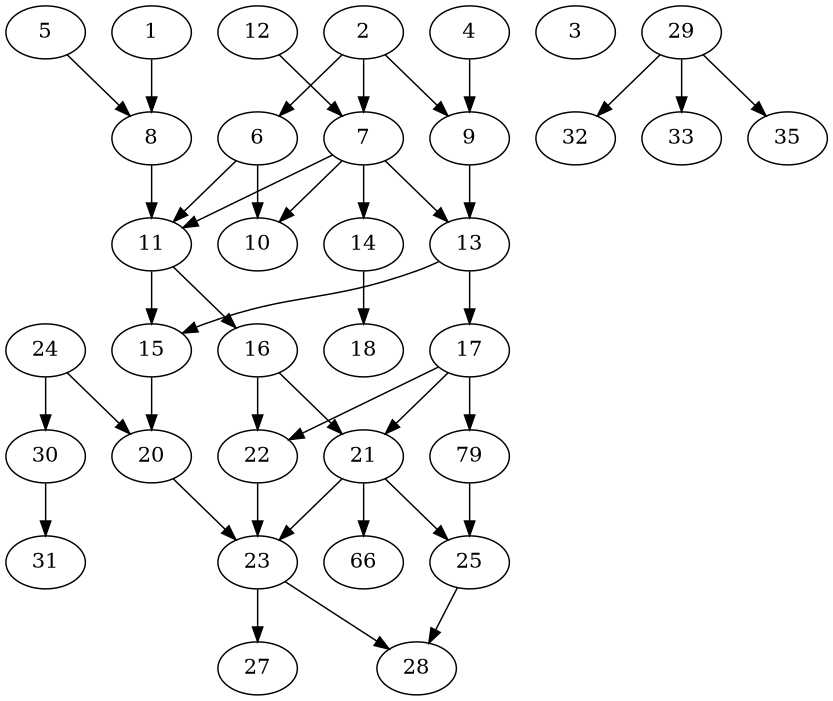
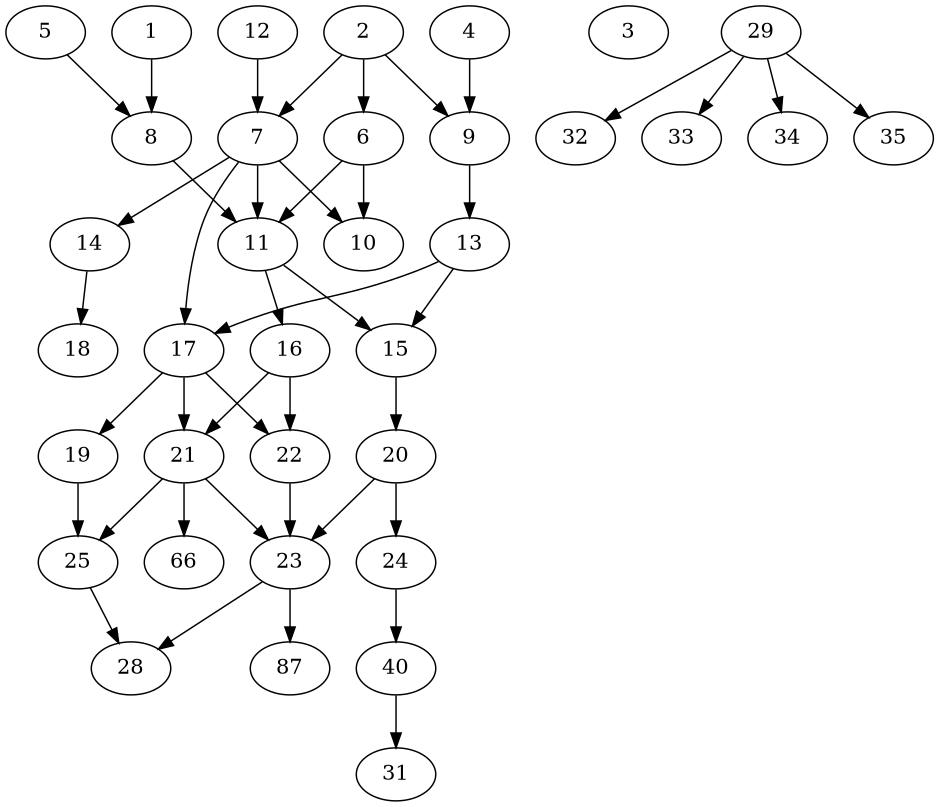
none -> (788, 138)
(411, 186) -> (200, 231)
(93, 398) -> (396, 502)
(46, 456) -> (396, 668)
(470, 456) -> (78, 456)
(258, 668) -> (290, 668)
